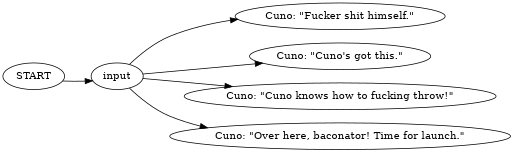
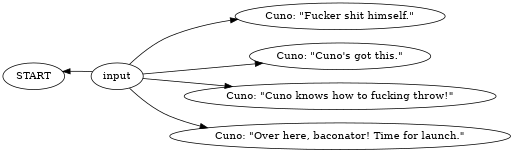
(74, 81) -> (81, 71)
